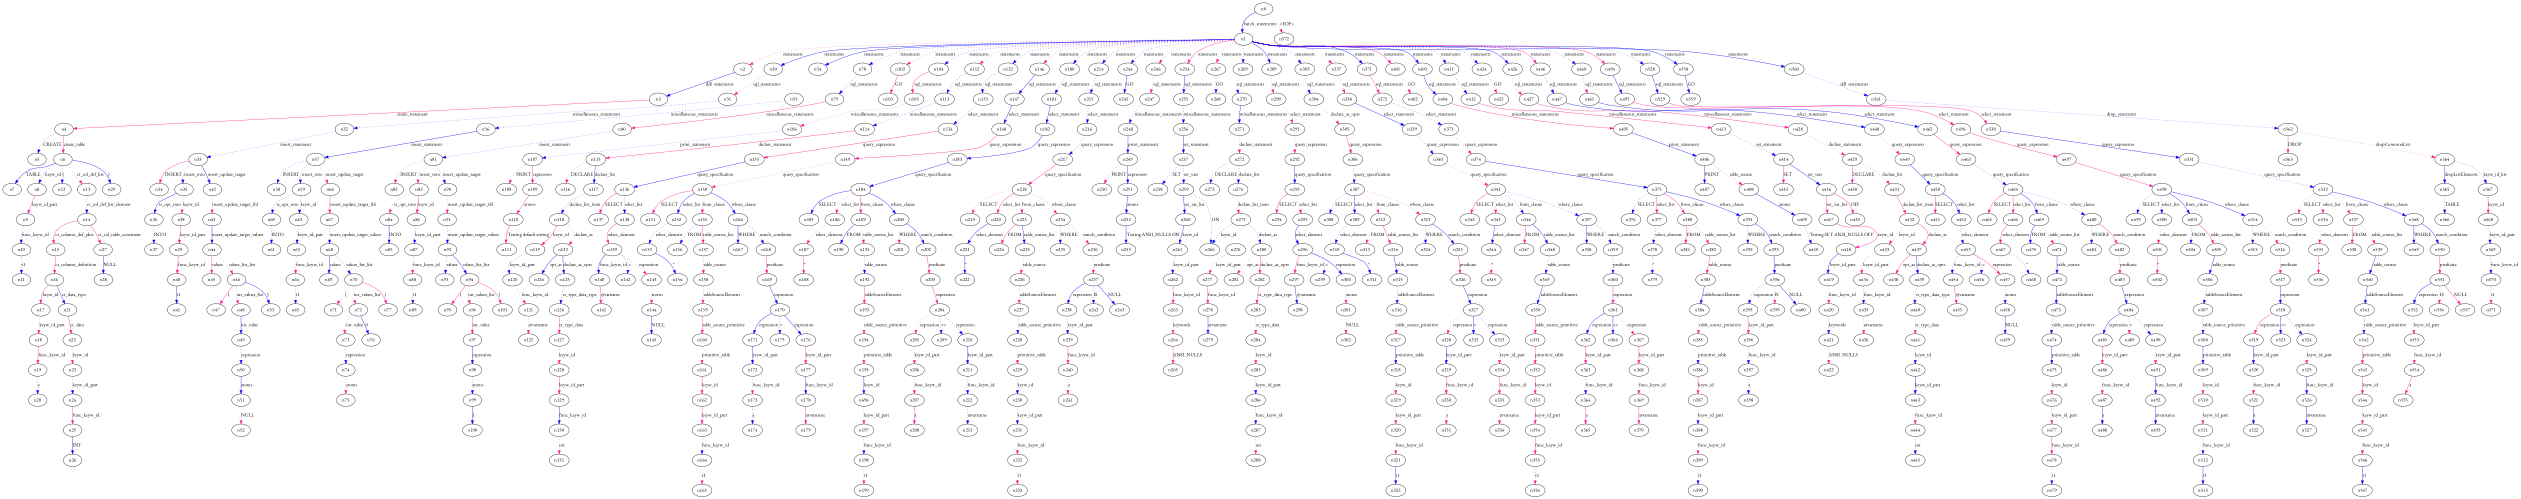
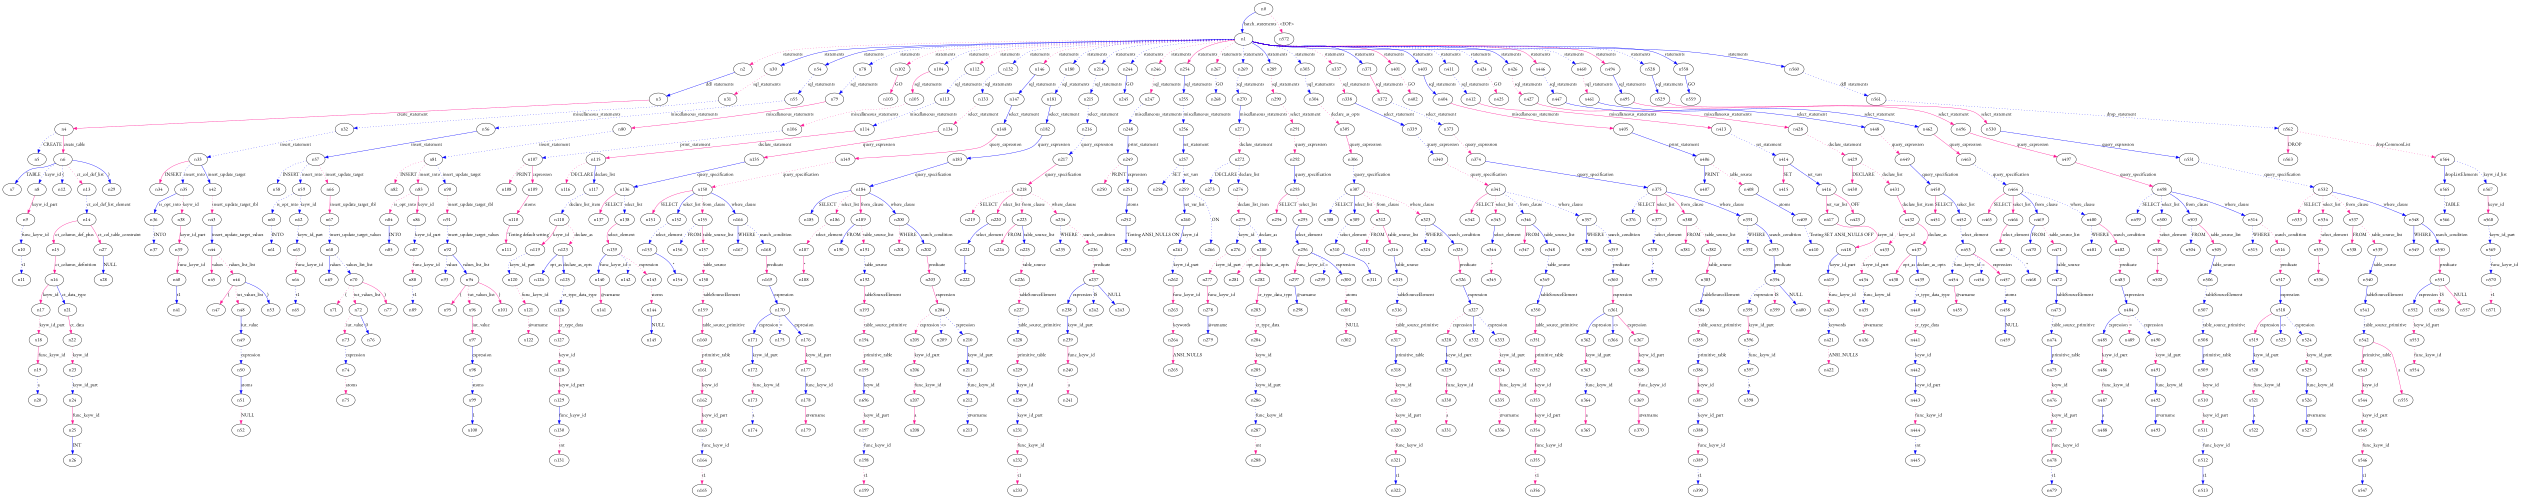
none -> (807, 83)
(967, 113) -> (967, 113)
(1222, 231) -> (1239, 233)
(1067, 323) -> (1067, 323)
(1625, 324) -> (1625, 324)
(2409, 383) -> (2394, 361)
